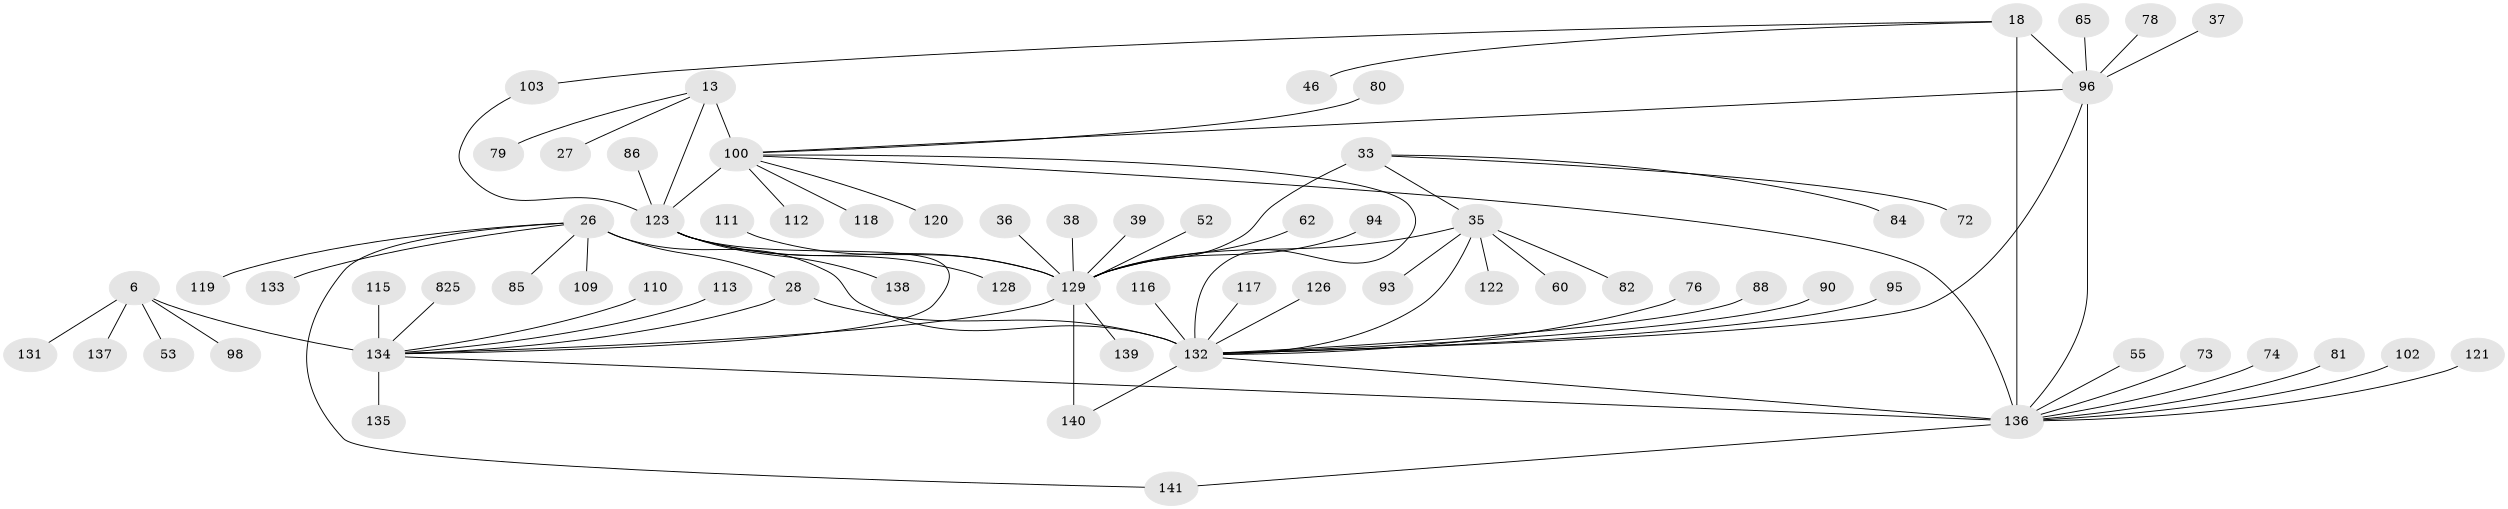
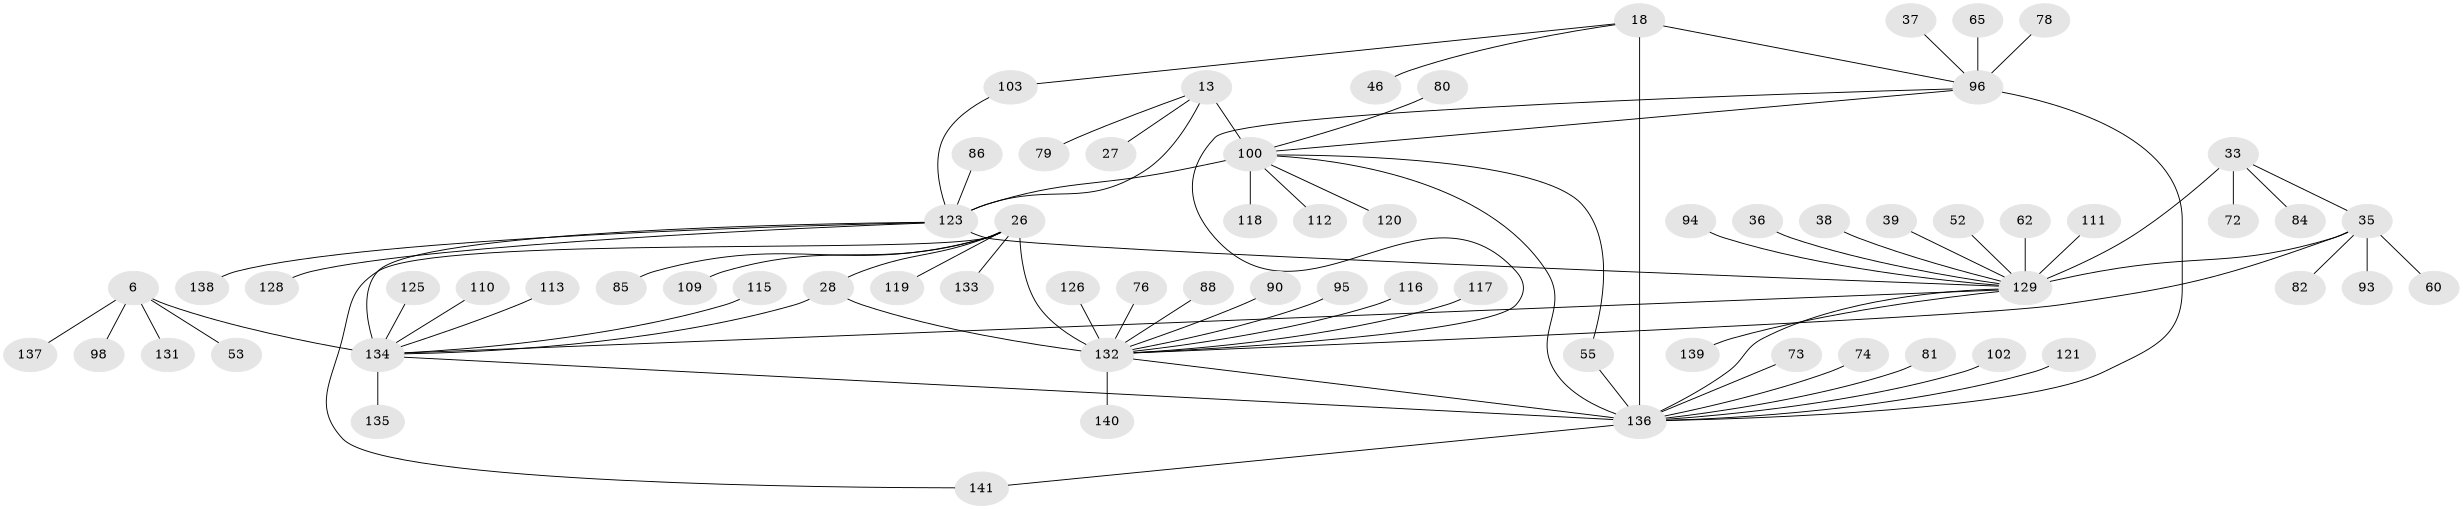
(1246, 171) -> (1503, 172)
(448, 288) -> (413, 288)
(1492, 288) -> none
(1074, 355) -> (1773, 334)
